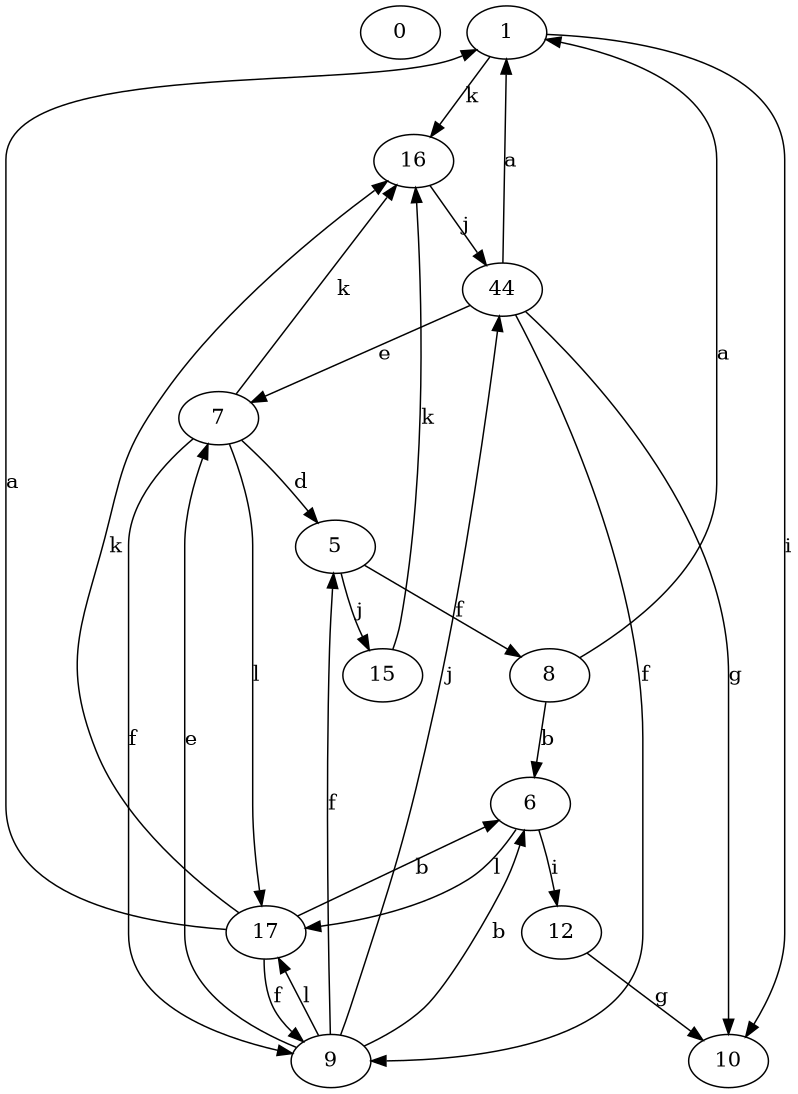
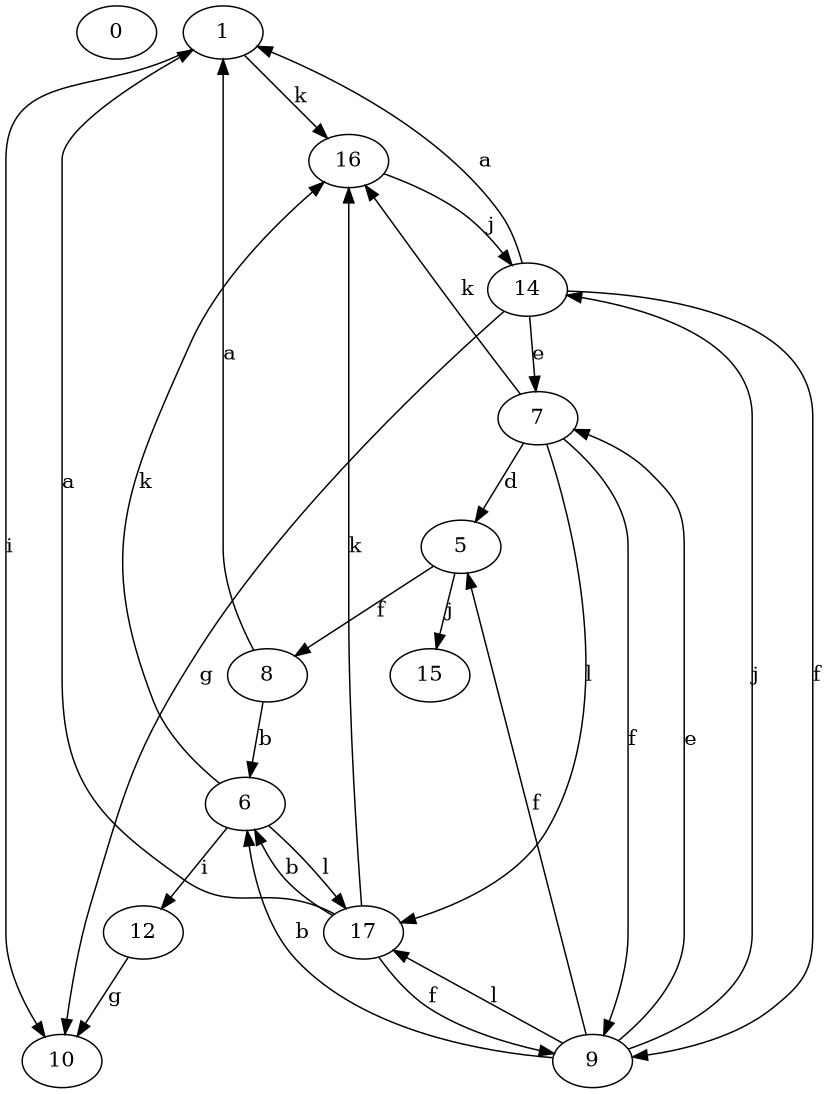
(502, 290) -> (528, 290)
(420, 427) -> (137, 475)
